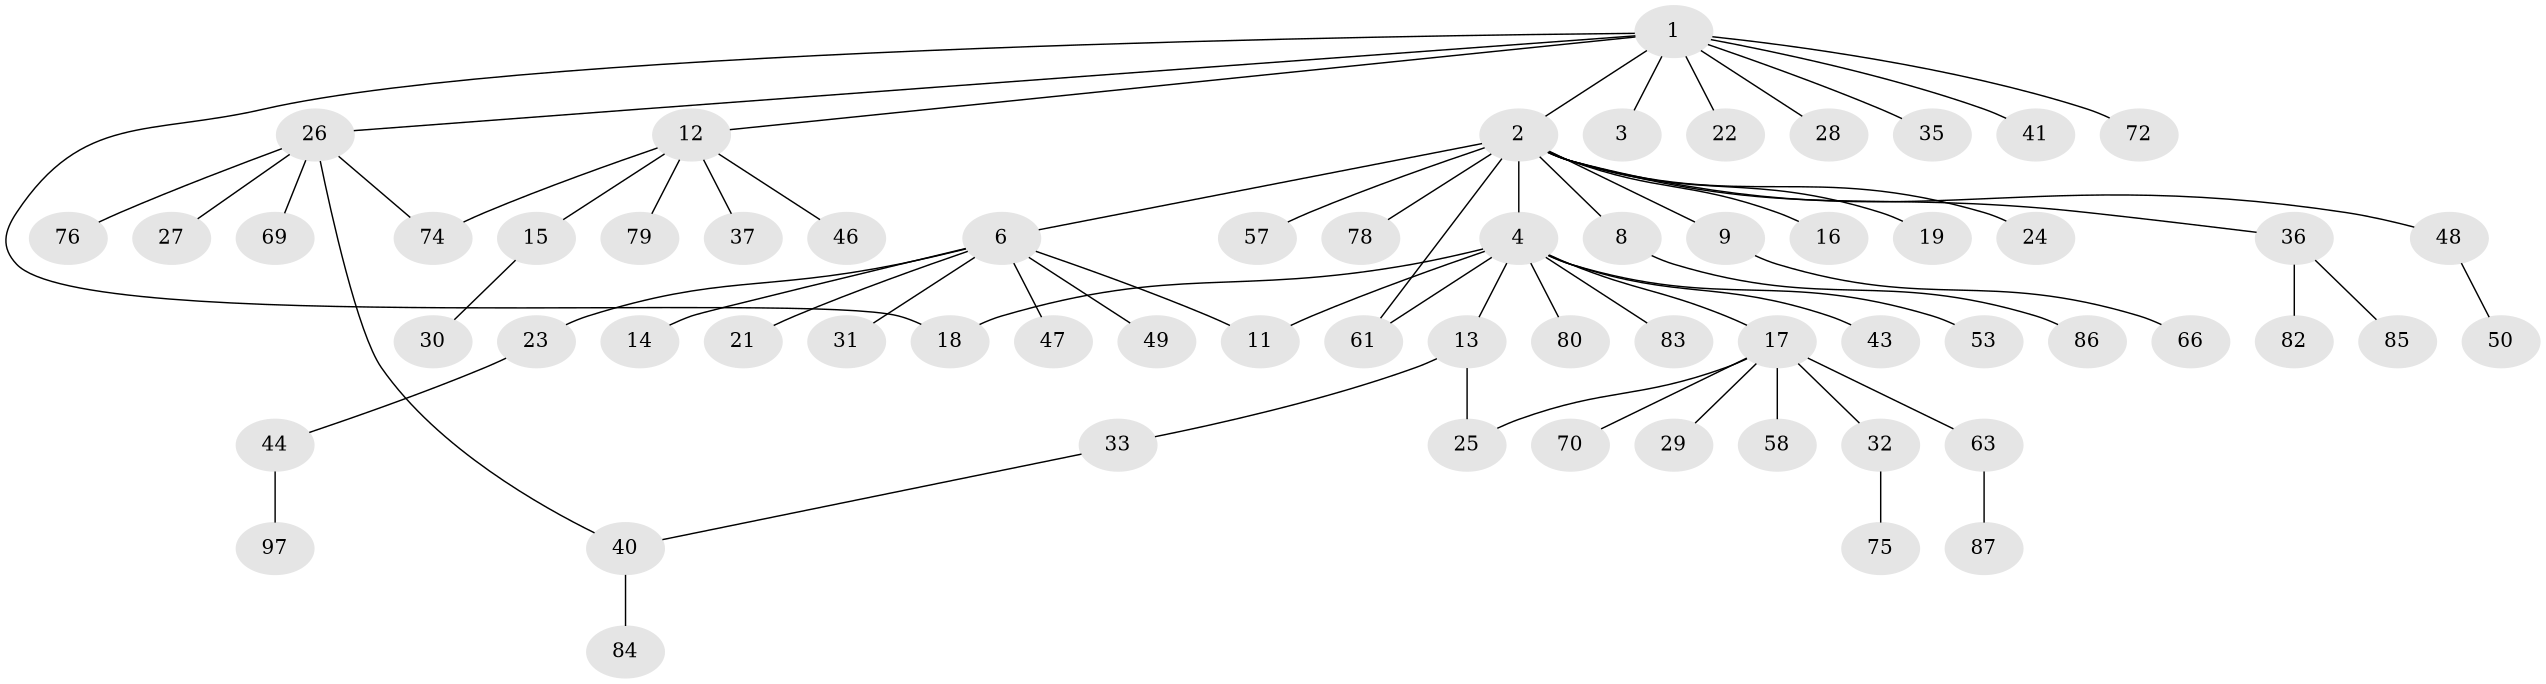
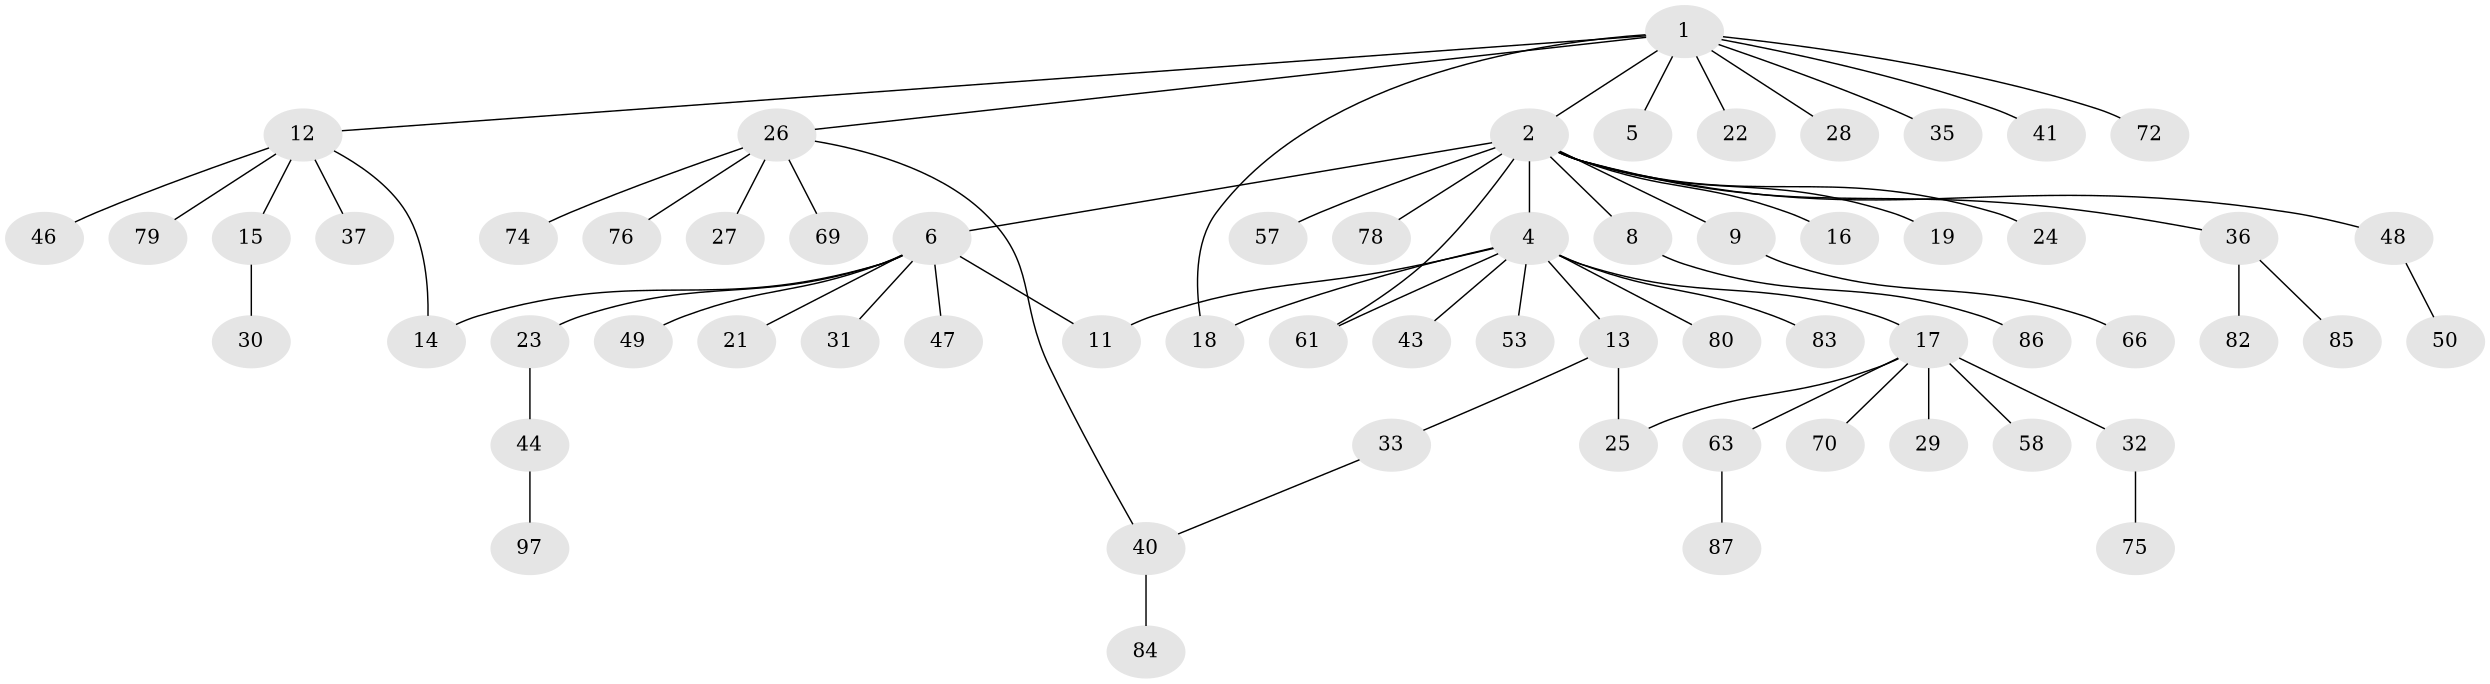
(1622, 135) -> (1633, 135)
(560, 183) -> (409, 217)
